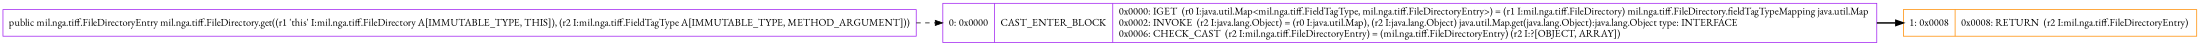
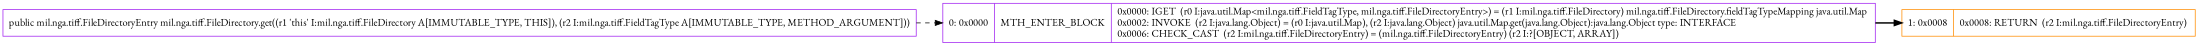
(1054, 23) -> (1053, 23)
